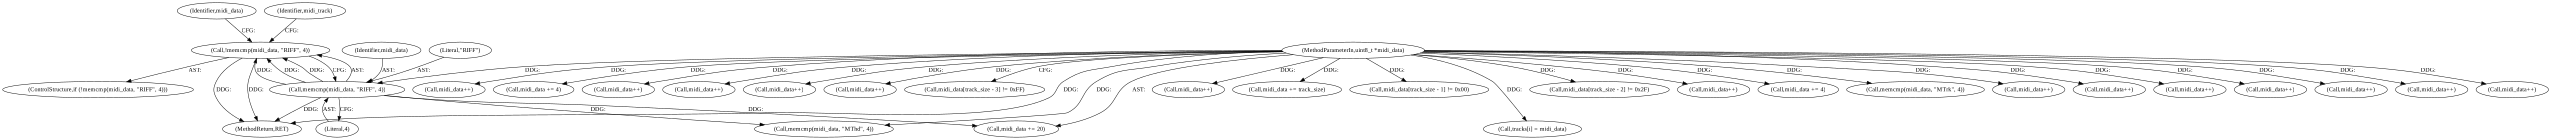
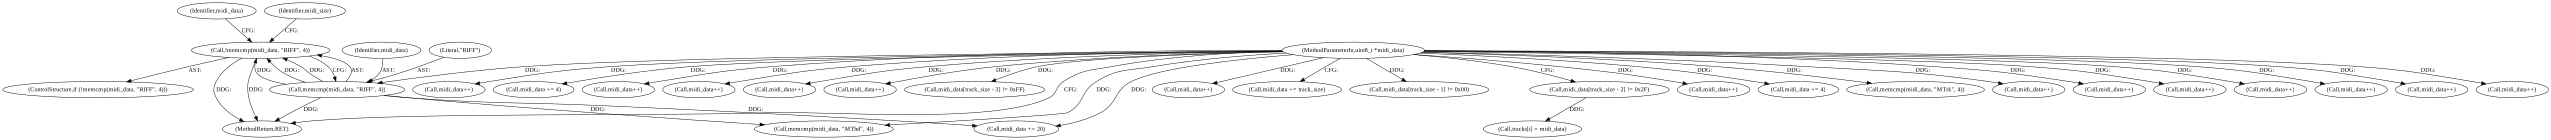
(305, 11) -> (305, 11)
(1046, 70) -> (1046, 70)
(1332, 70) -> (1332, 70)
(1549, 70) -> (1549, 70)
(1475, 73) -> (1568, 108)
(1072, 90) -> (1072, 90)
(1140, 90) -> (1140, 90)
(337, 129) -> none
